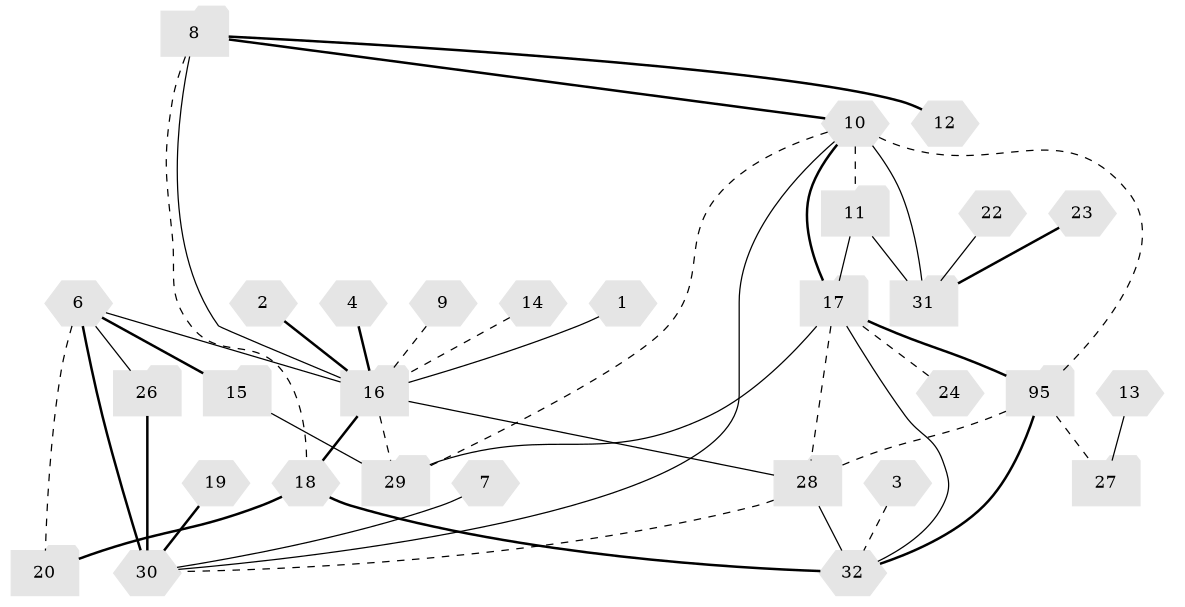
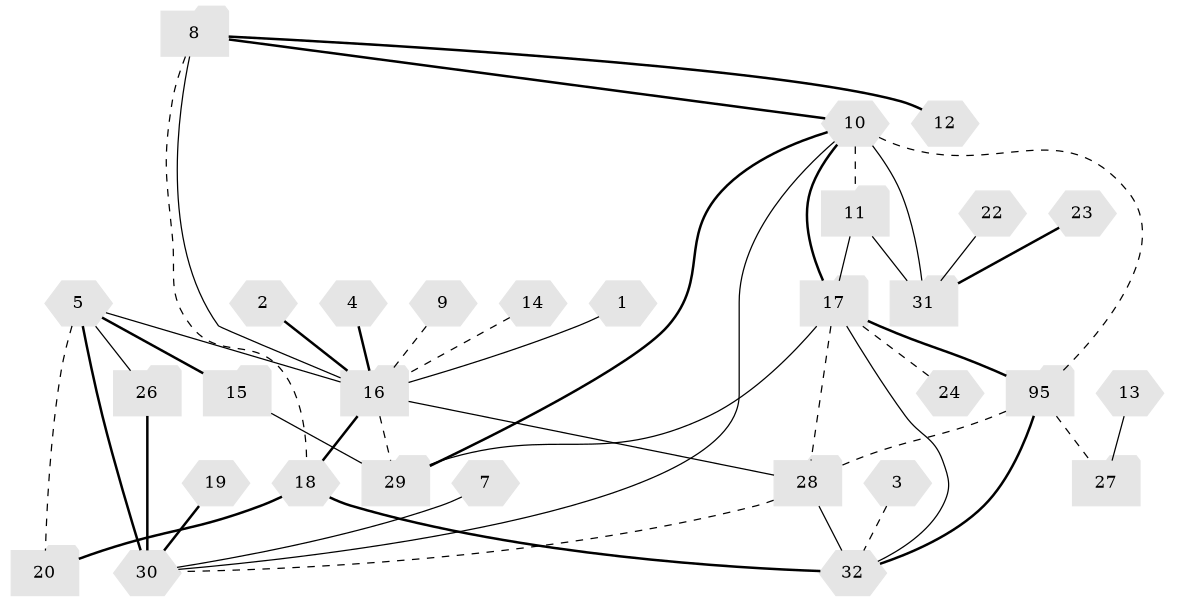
(79, 303) -> (79, 303)
(665, 328) -> (665, 328)
